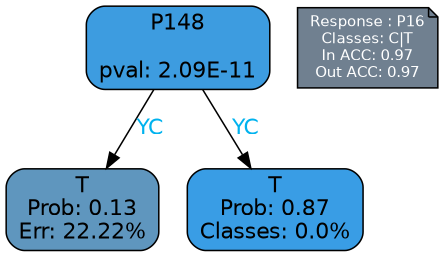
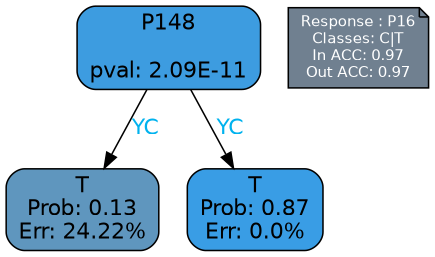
(82, 210) -> (82, 210)
(275, 210) -> (255, 210)
